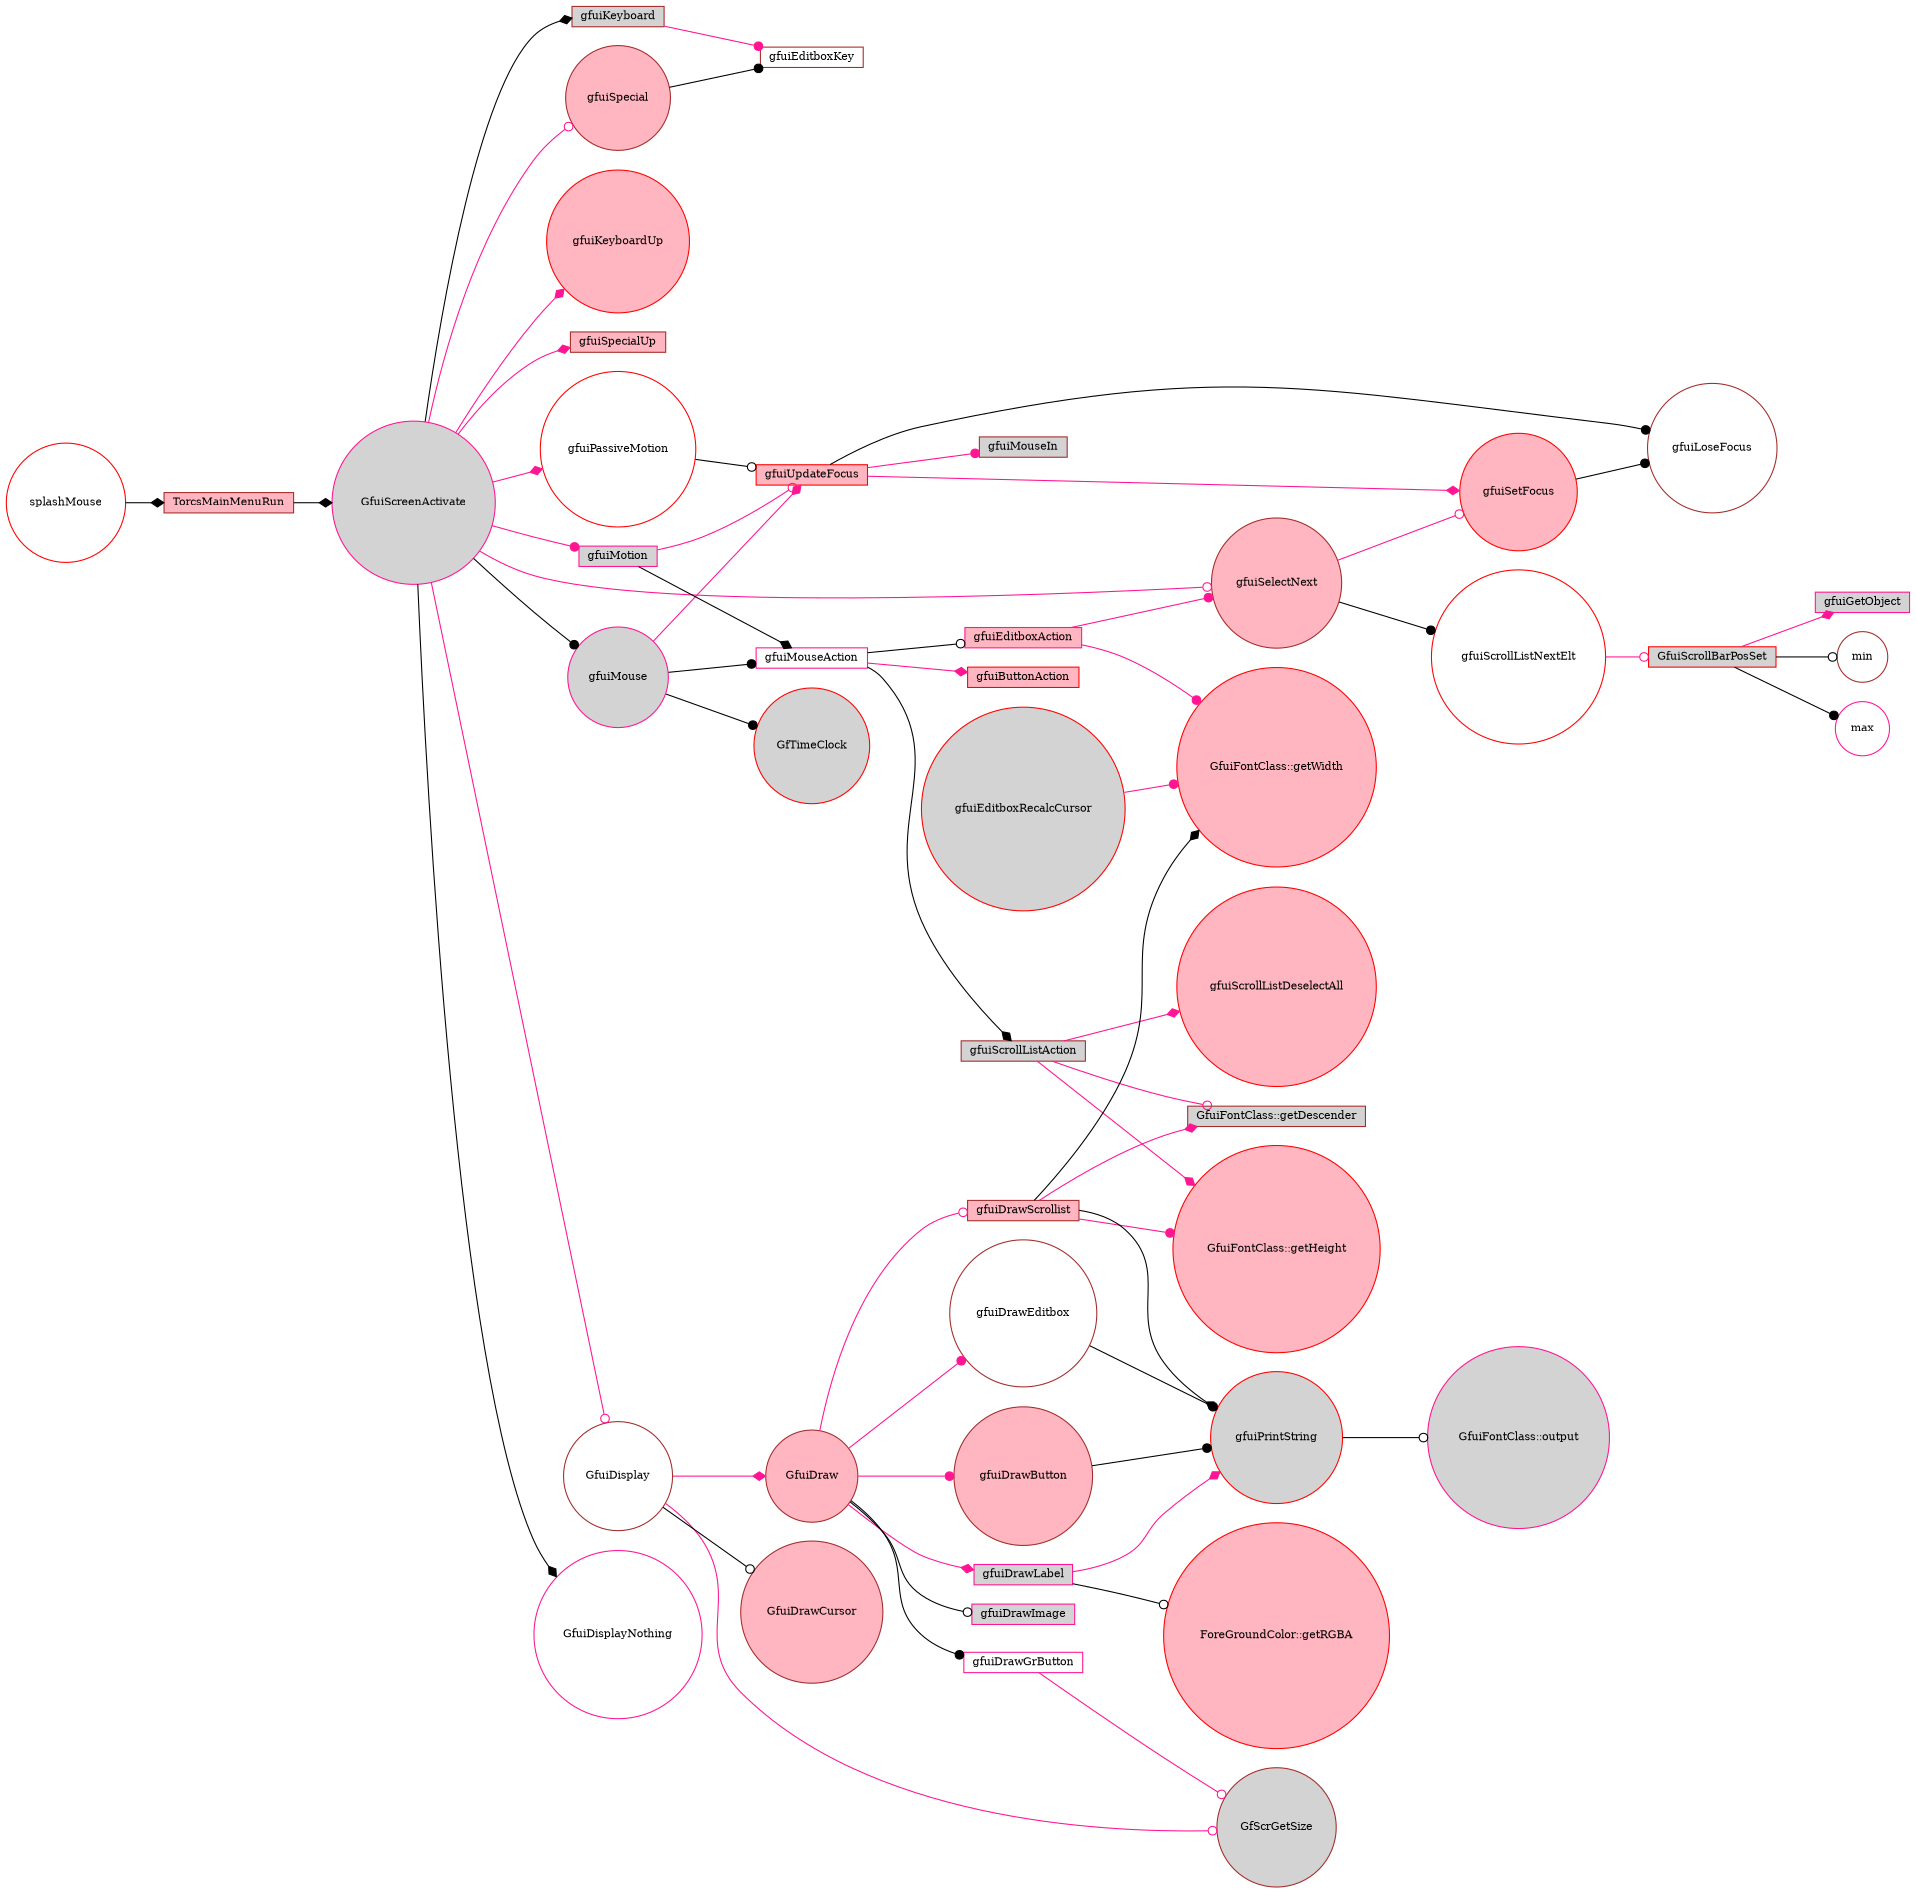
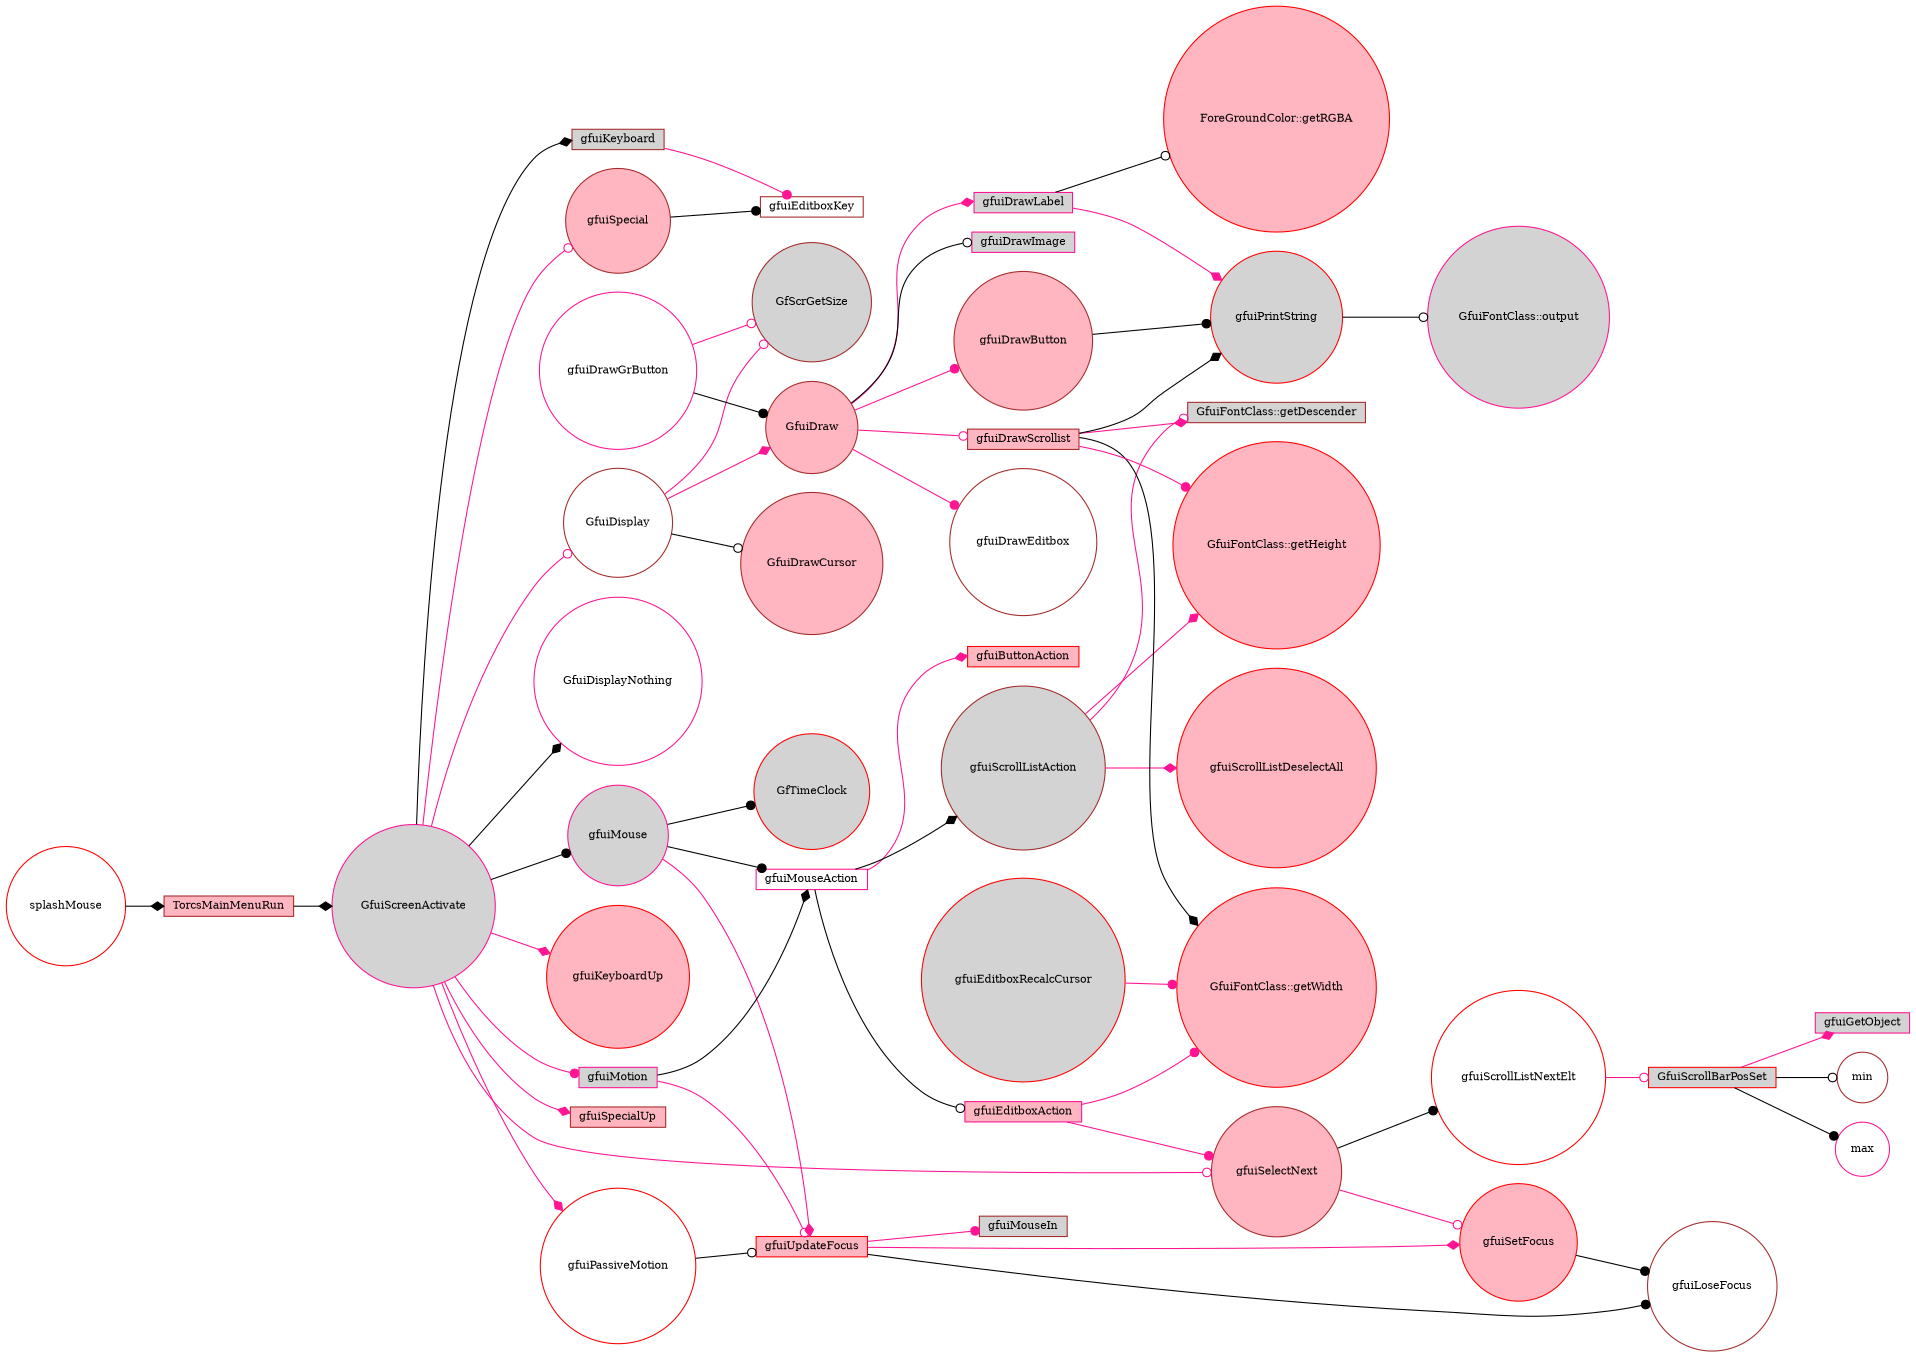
(1023, 1051) -> (1023, 768)
(1149, 1375) -> none
(899, 1582) -> (720, 401)
(1023, 1662) -> (618, 371)
